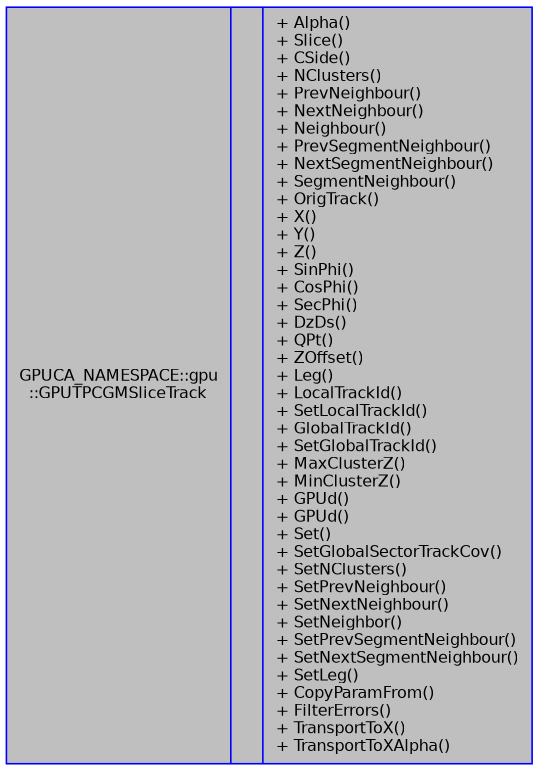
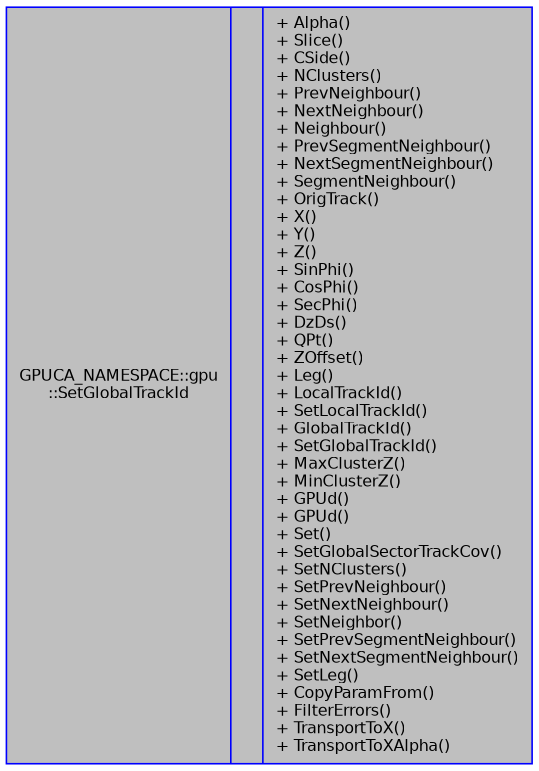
(119, 393) -> (119, 393)
